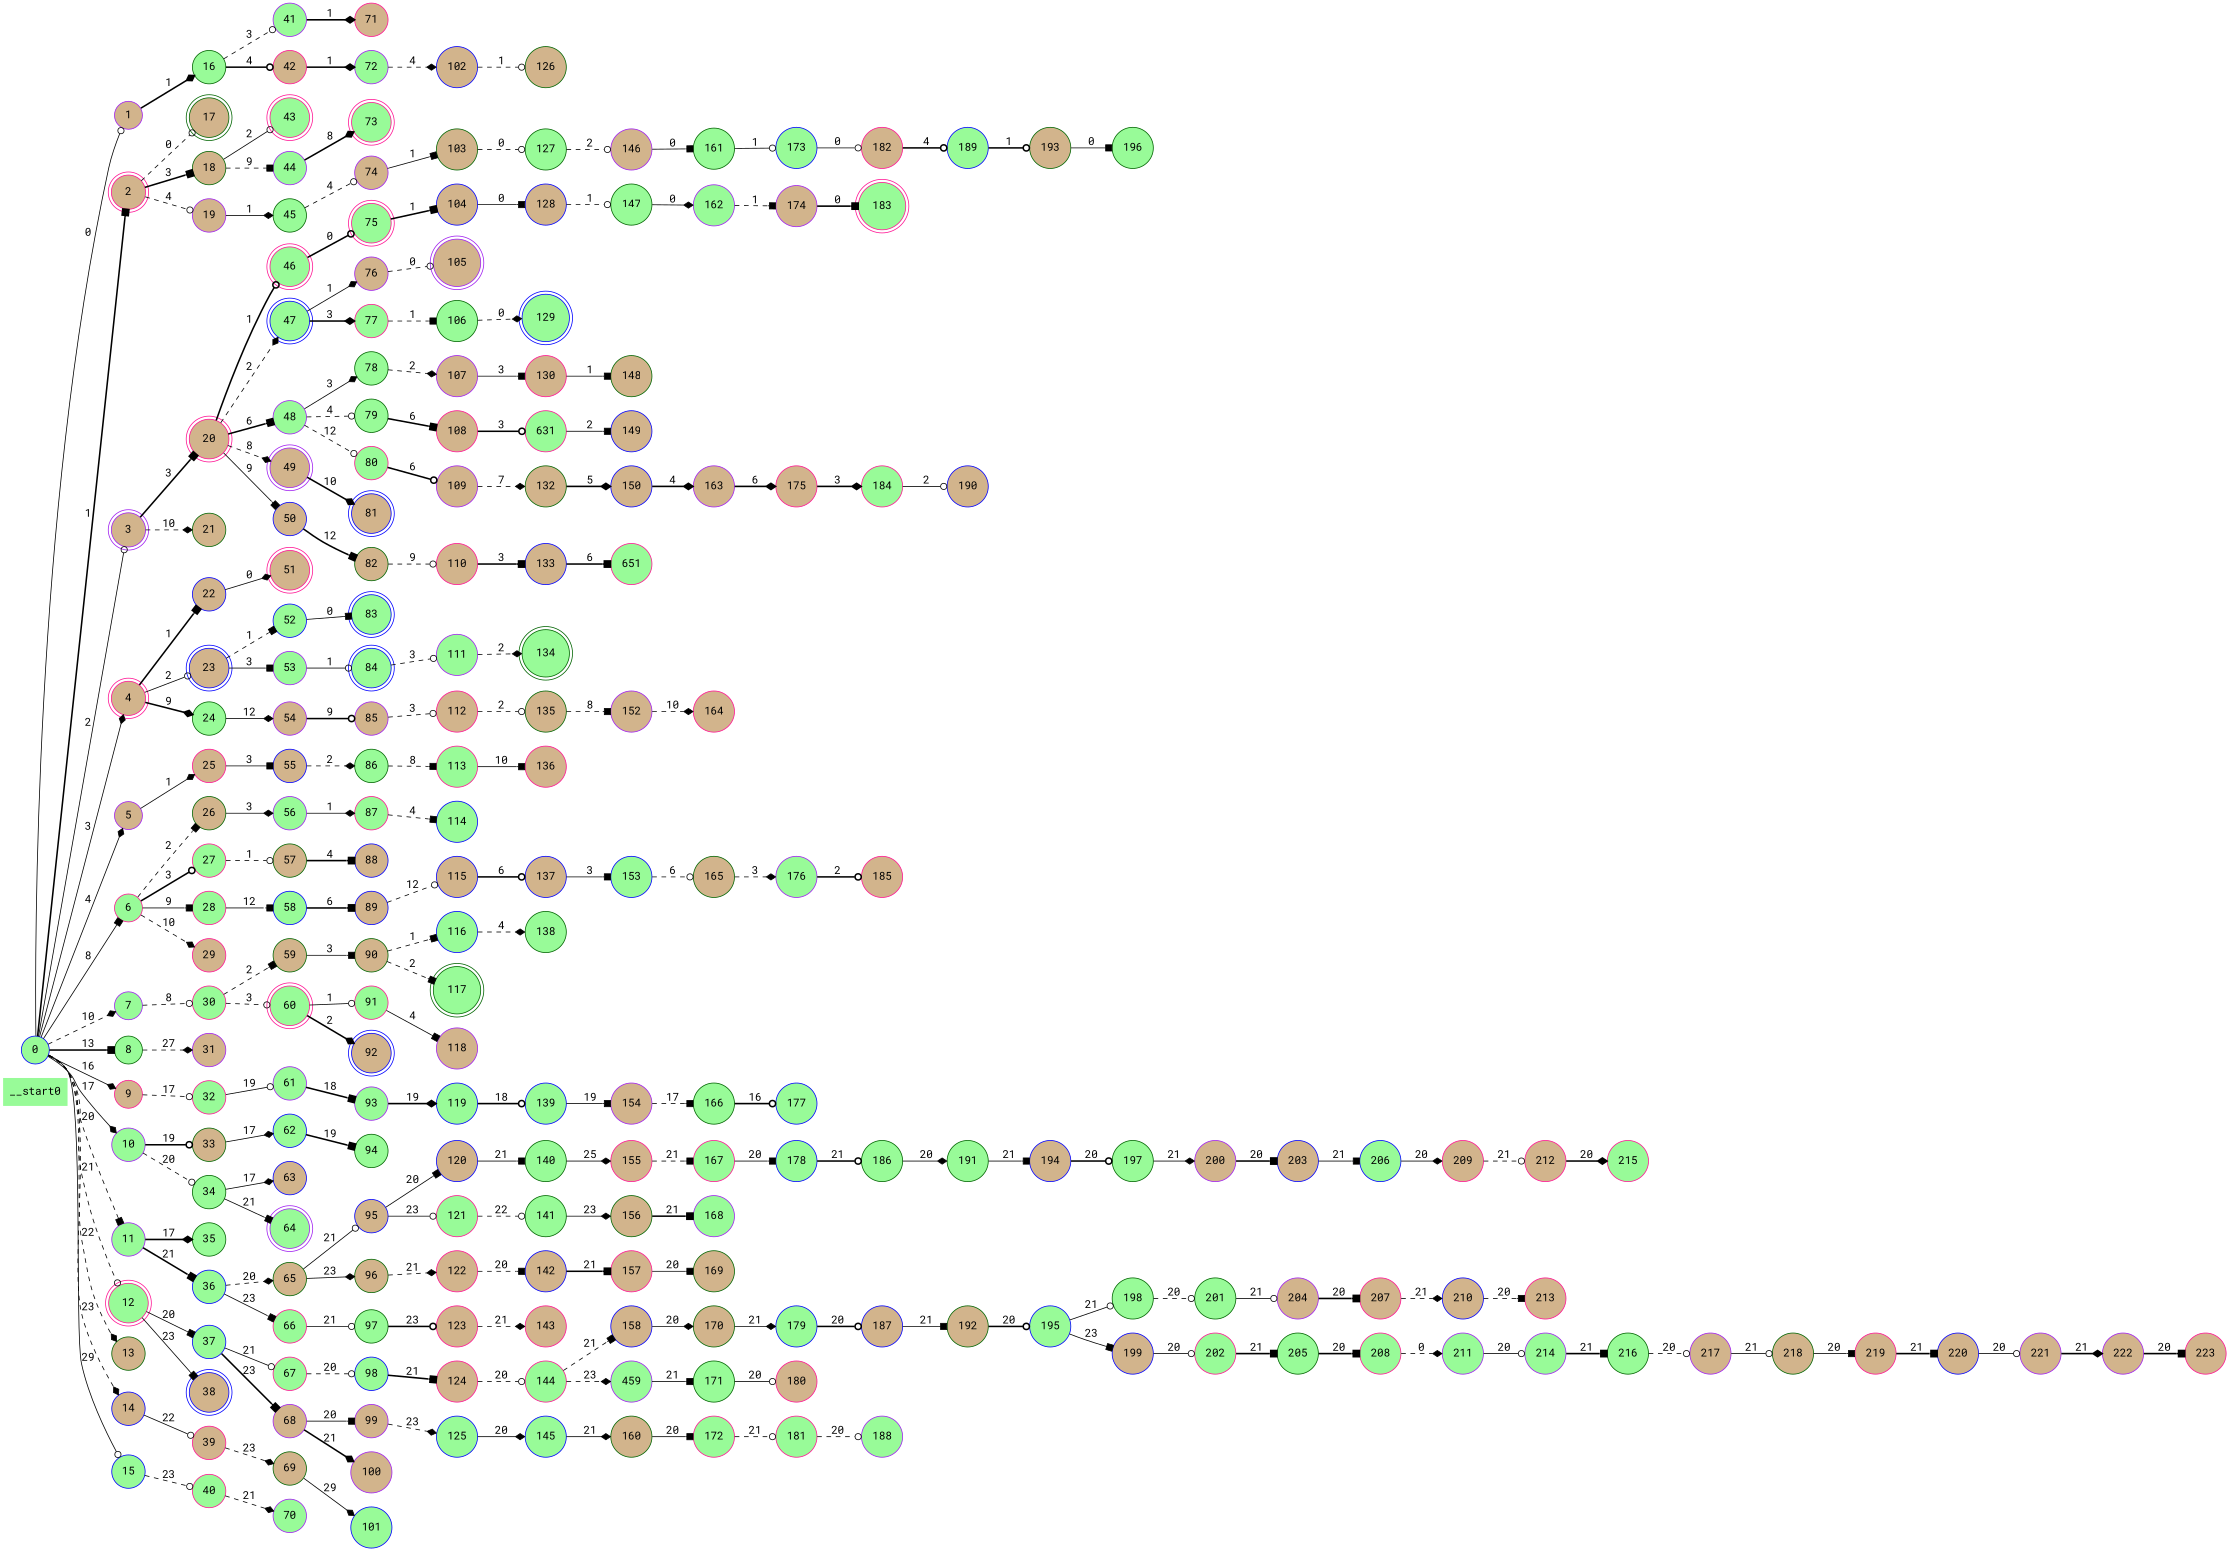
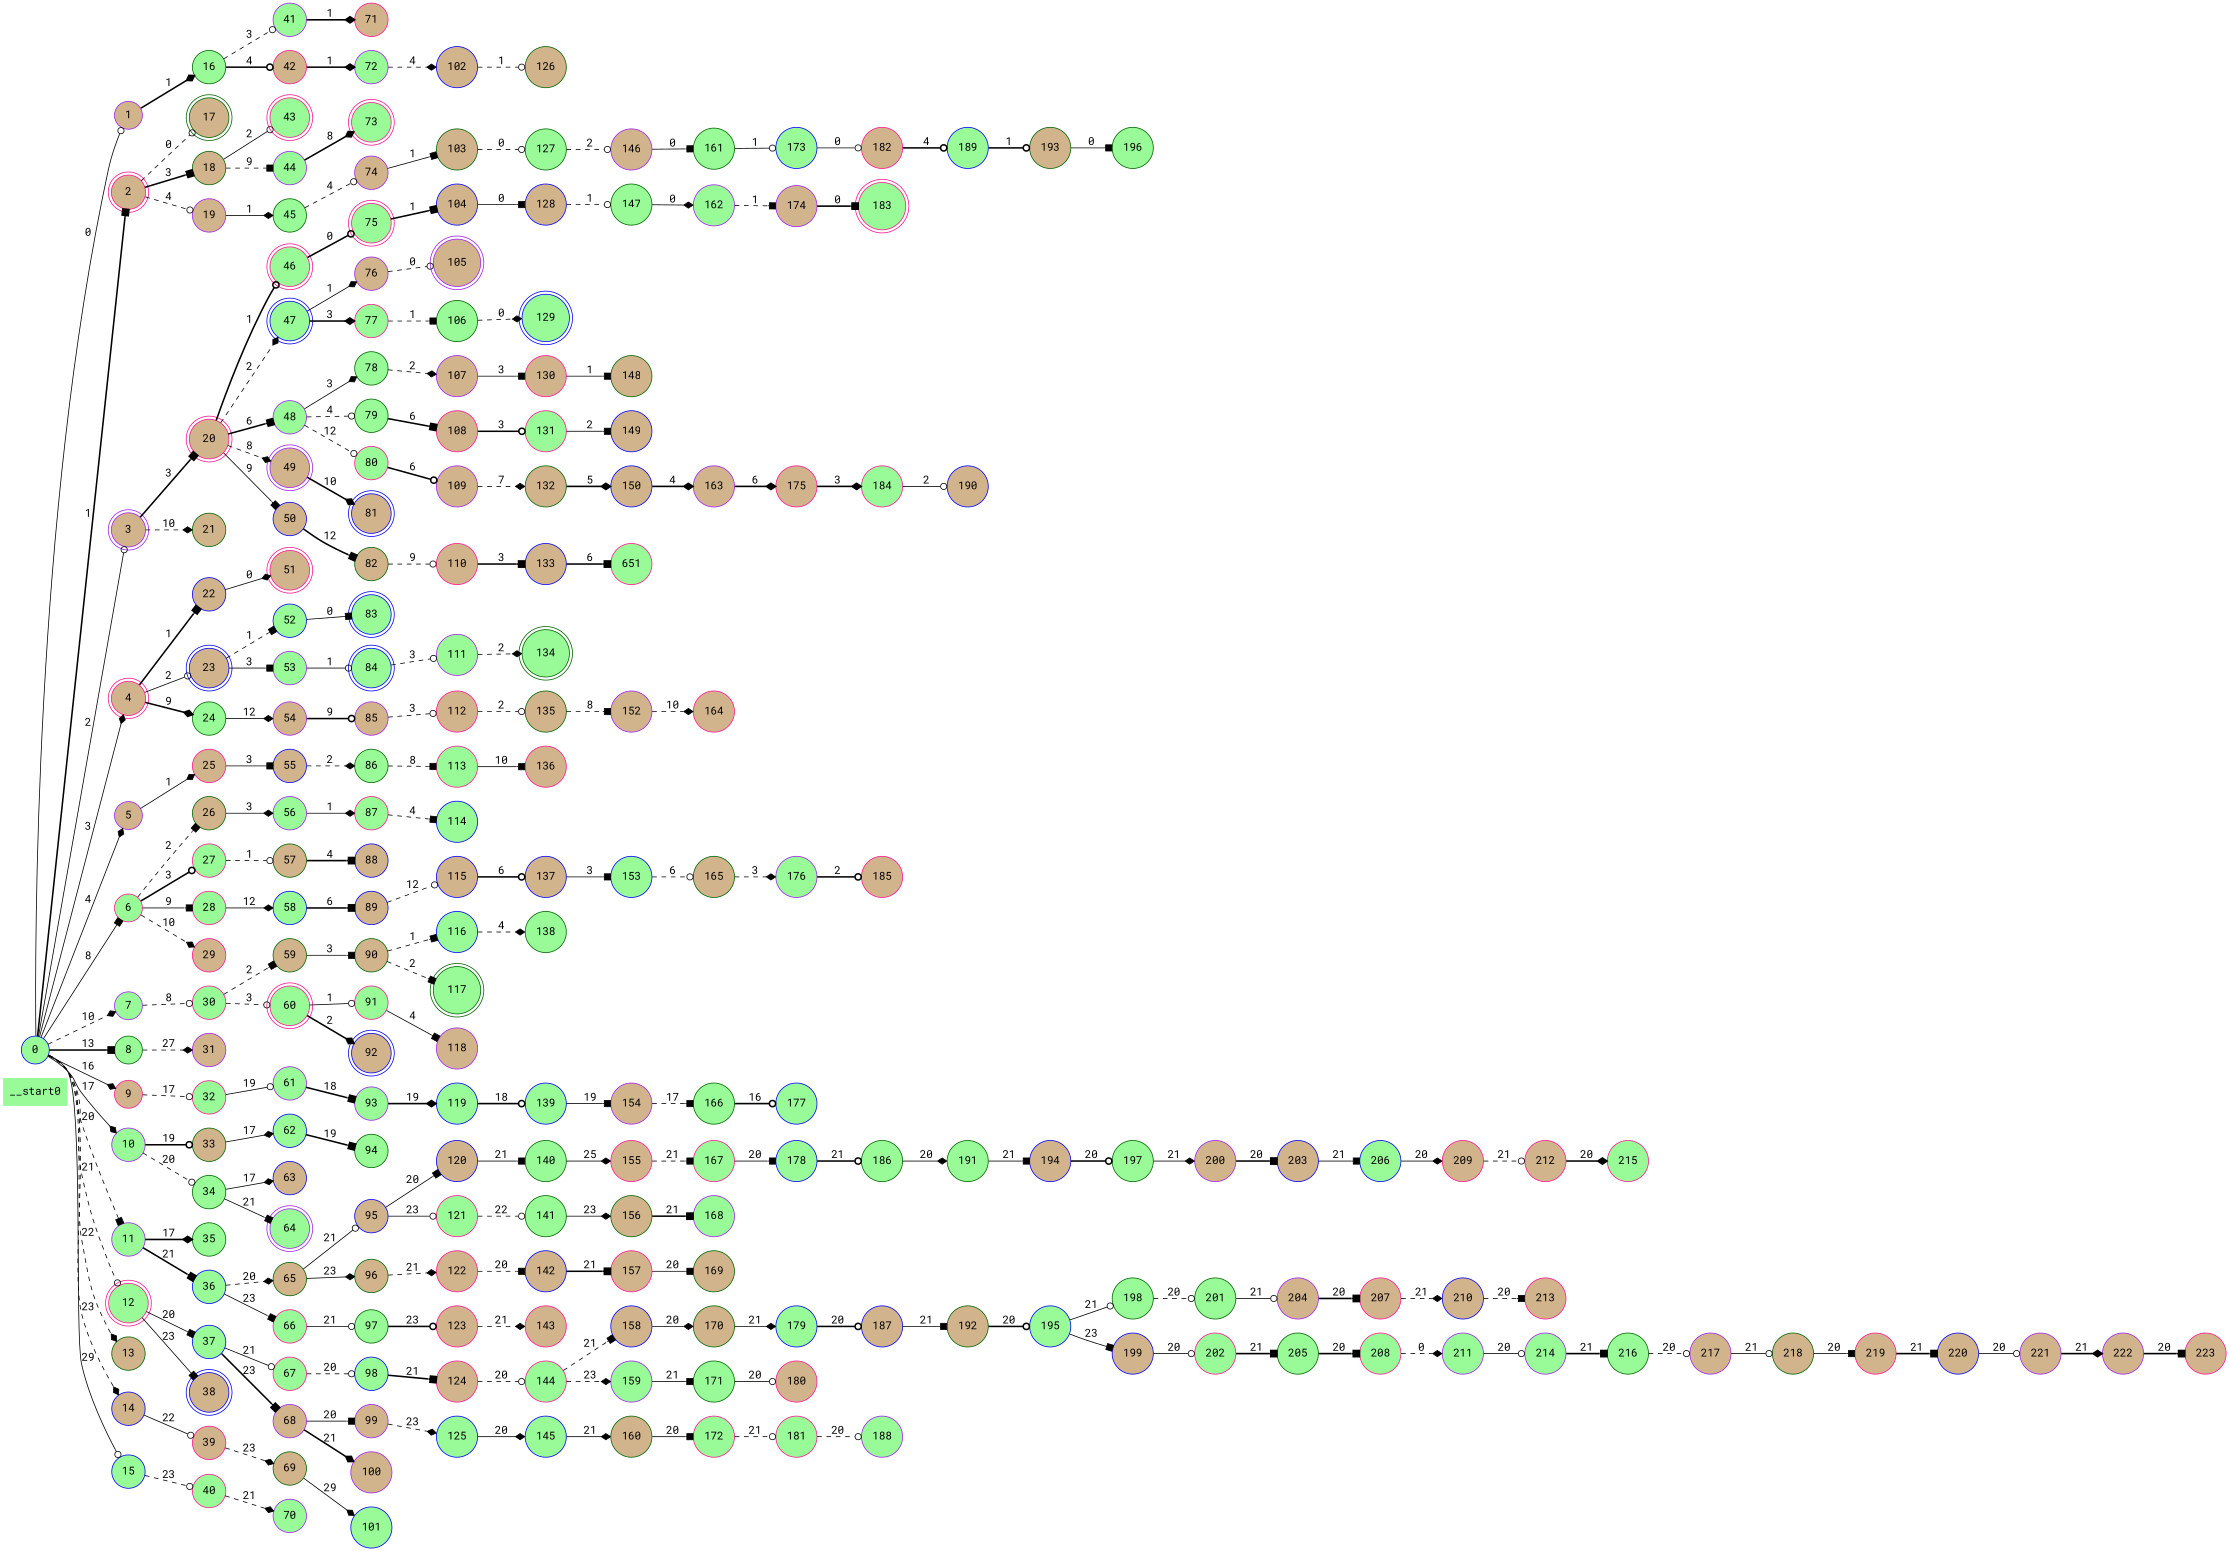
(546, 431) -> (546, 431)
(245, 908) -> (245, 908)
(631, 1382) -> (631, 1382)
